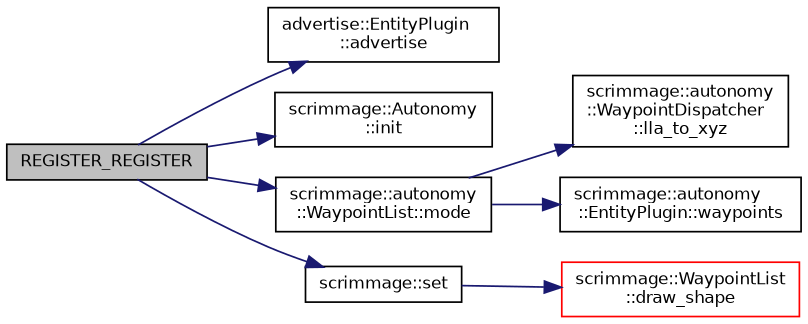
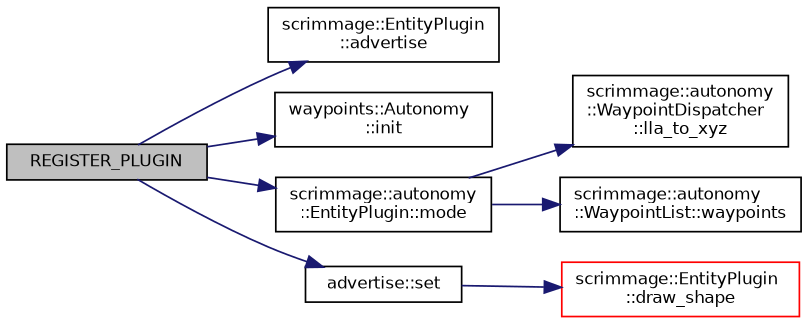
(384, 35) -> (384, 35)
(384, 120) -> (384, 120)
(107, 162) -> (107, 162)
(384, 205) -> (384, 205)
(681, 205) -> (681, 205)
(384, 284) -> (384, 284)
(681, 289) -> (681, 289)
